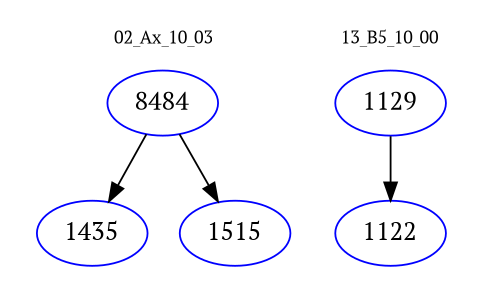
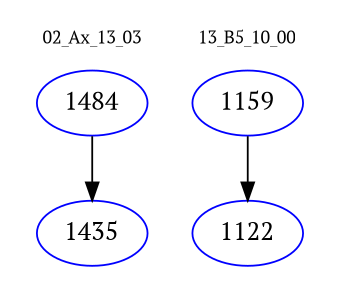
(164, 39) -> (92, 39)
(163, 103) -> (92, 103)
(391, 103) -> (248, 103)
(235, 233) -> none
